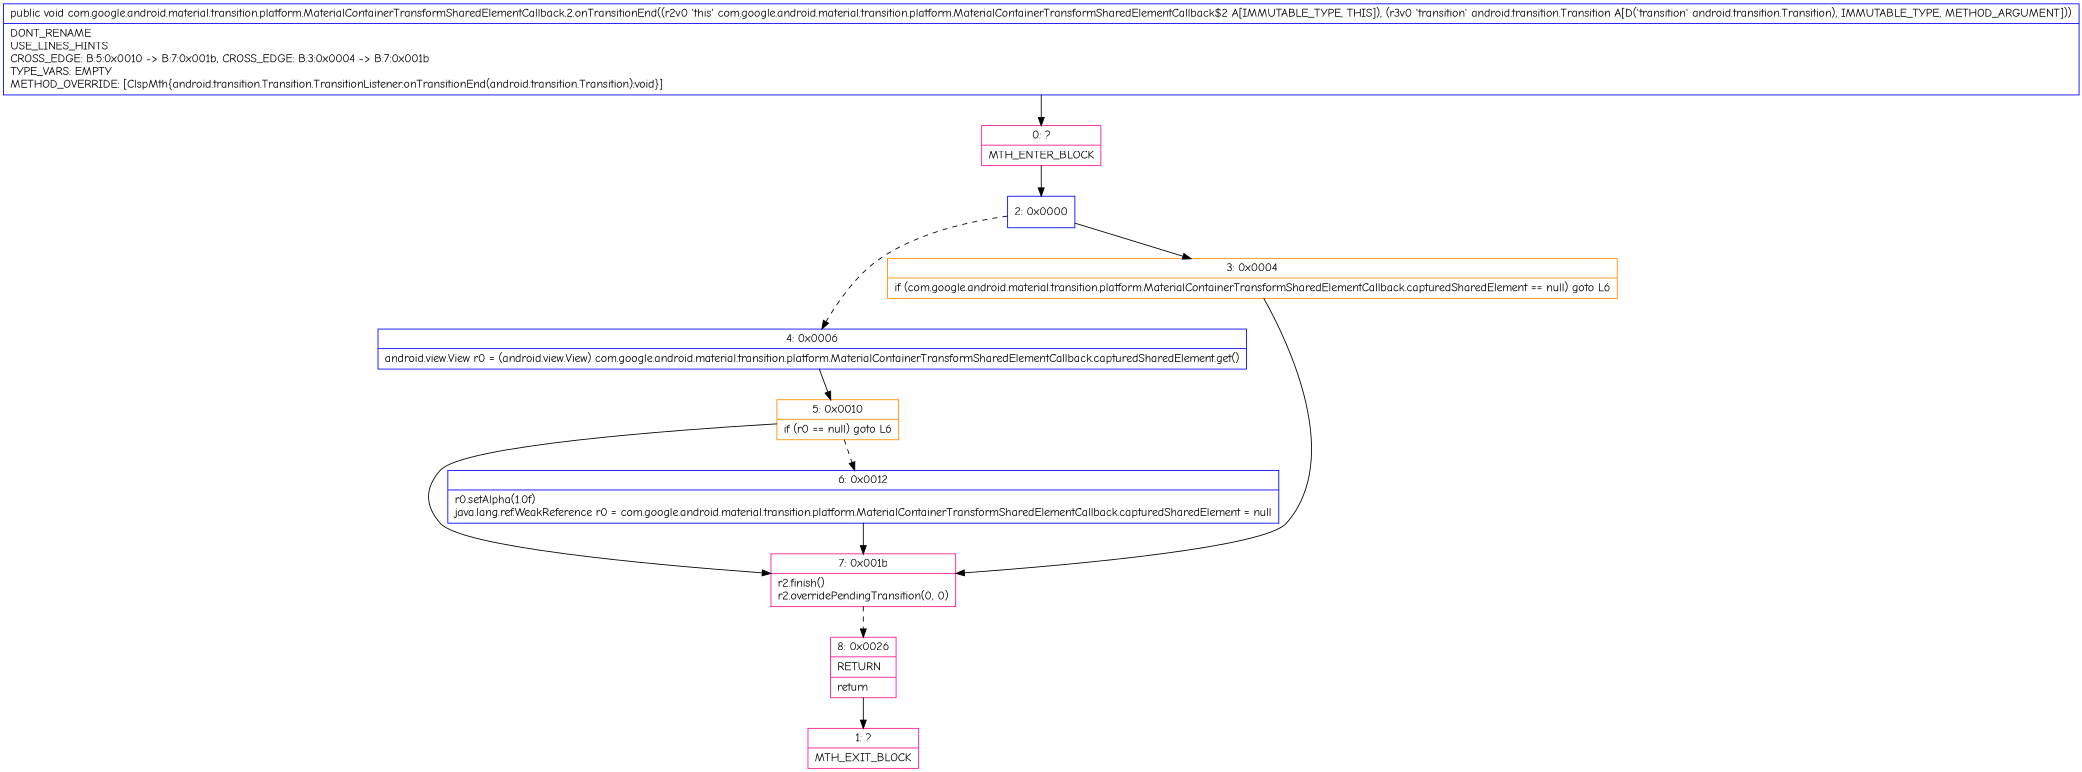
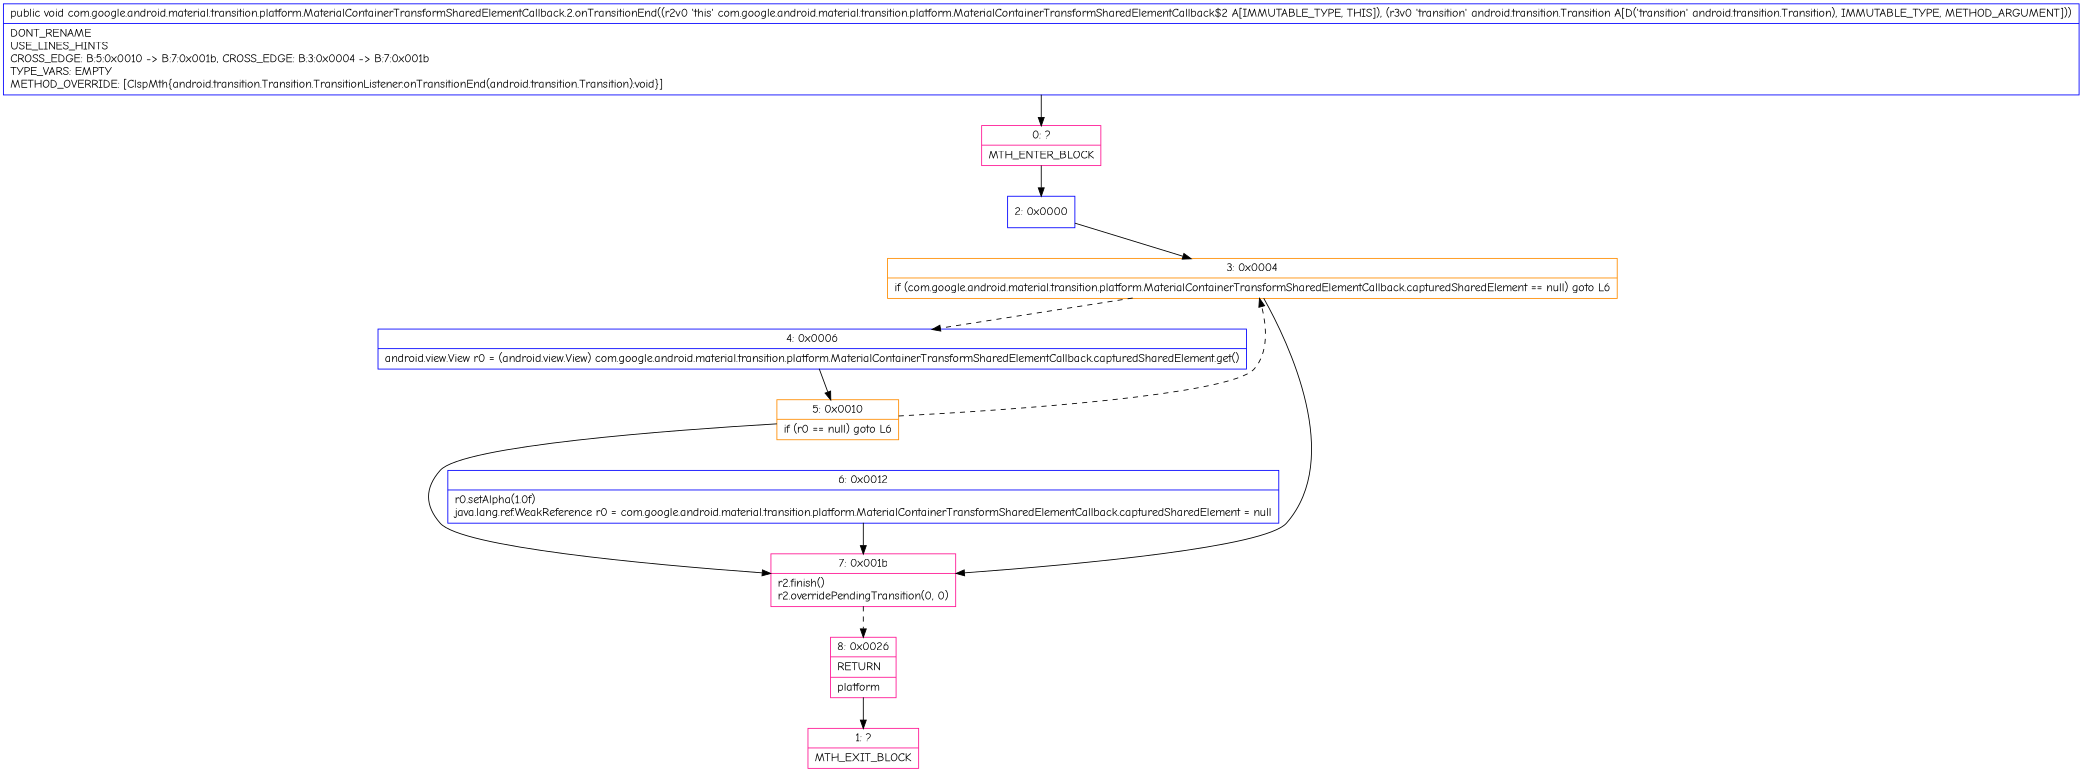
(903, 246) -> (1037, 313)
(848, 451) -> (1111, 400)
(853, 687) -> (859, 687)
